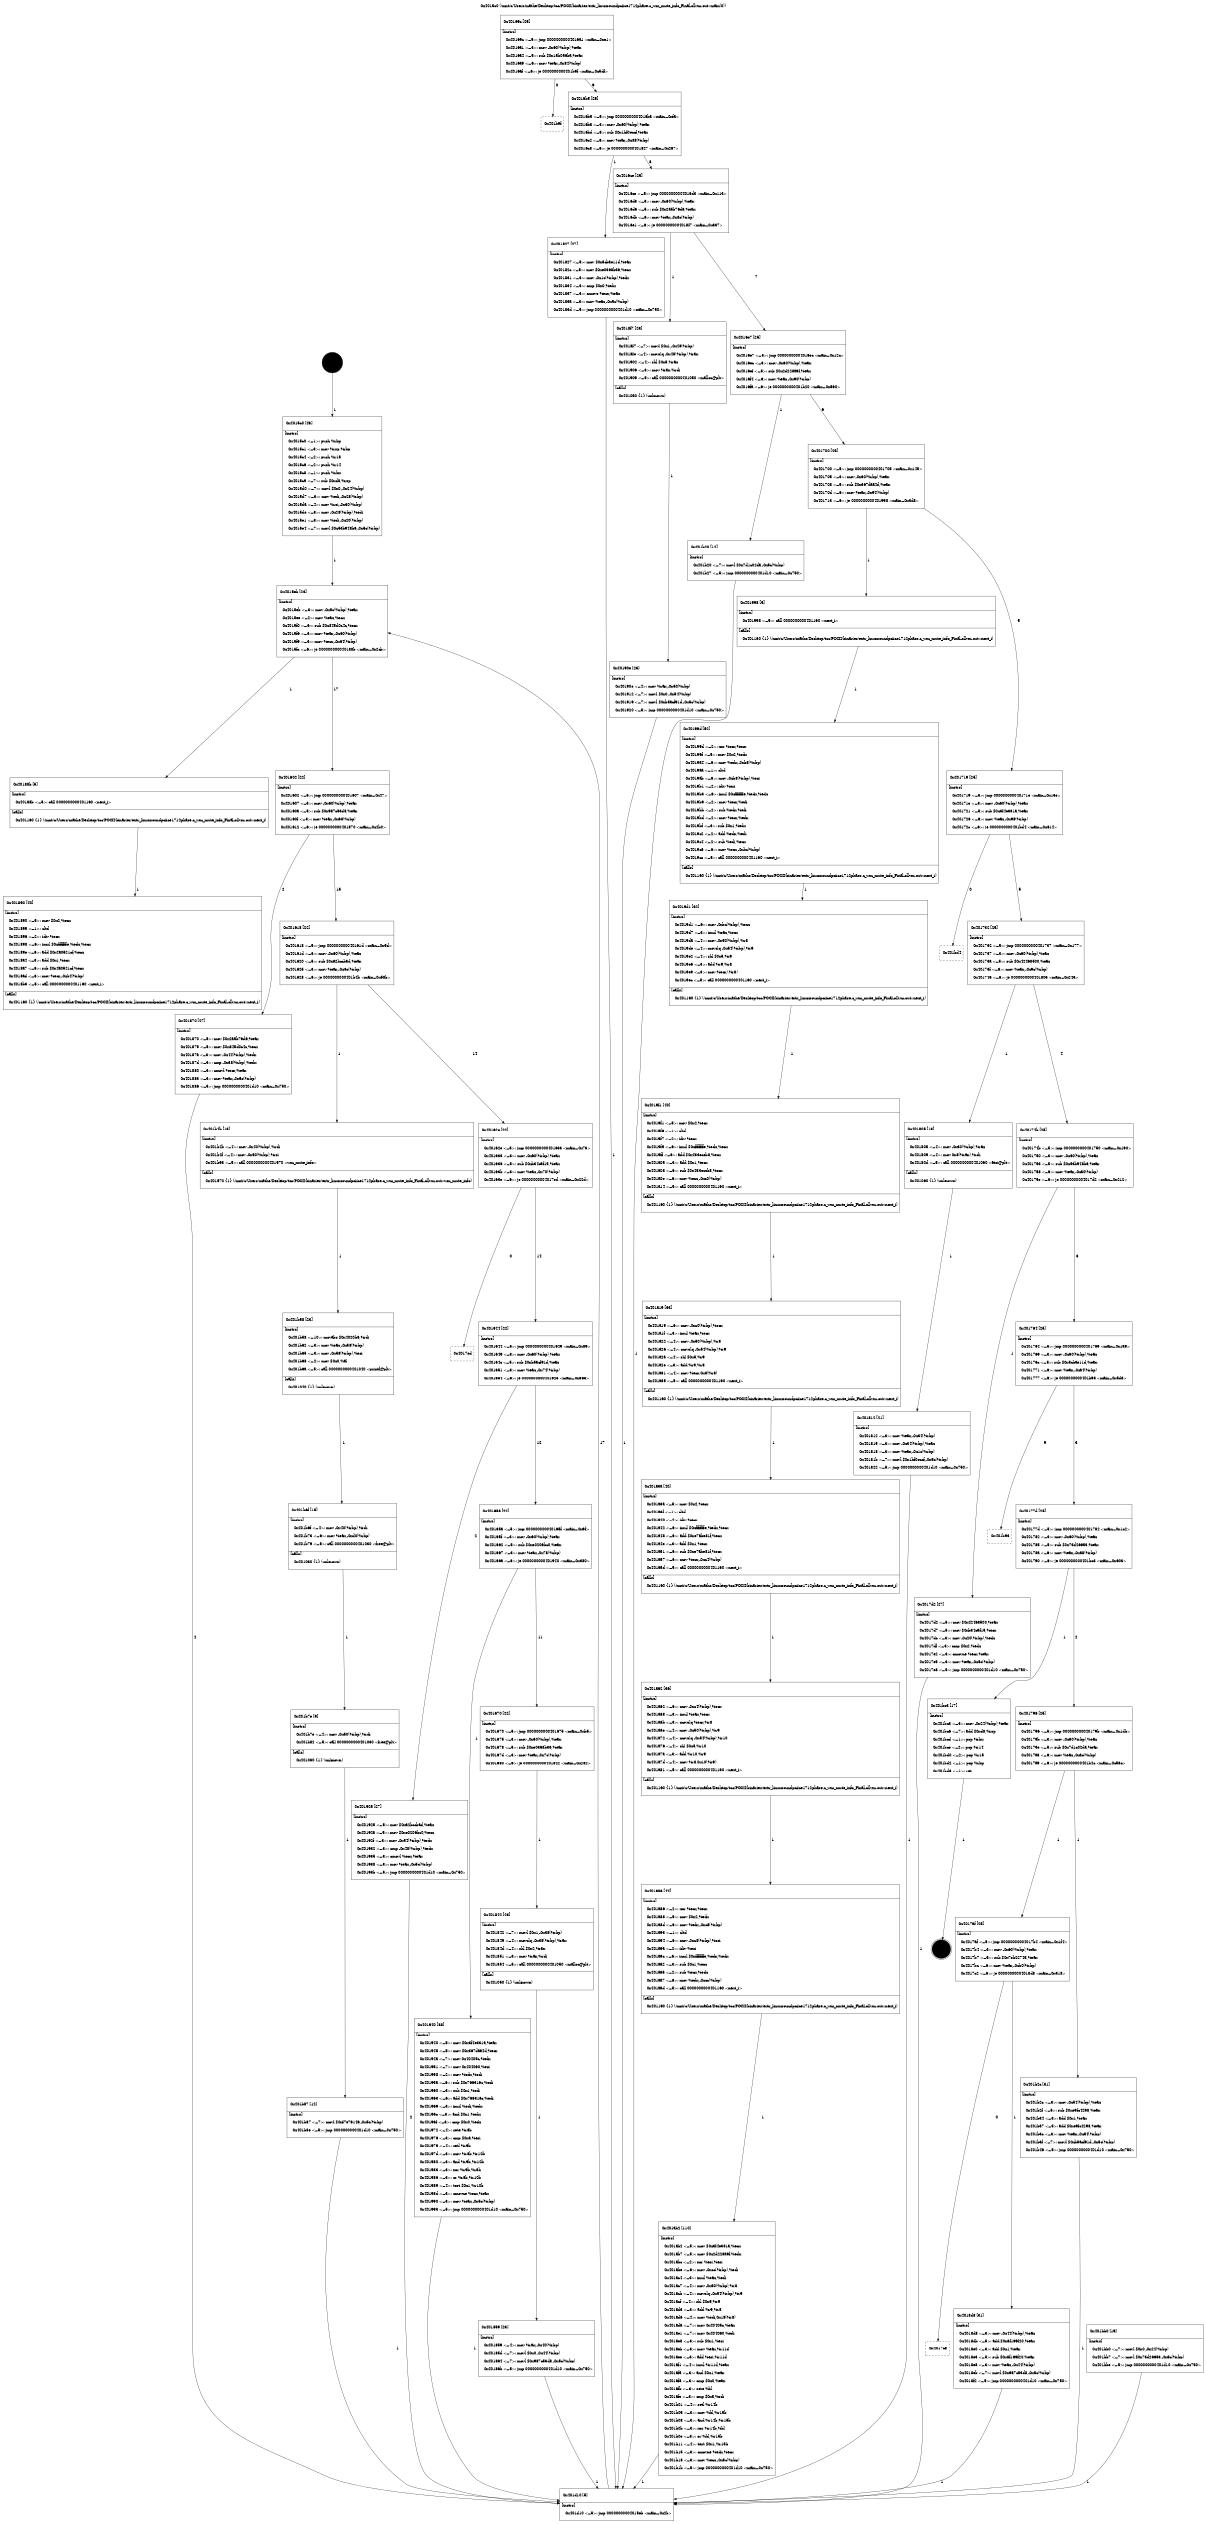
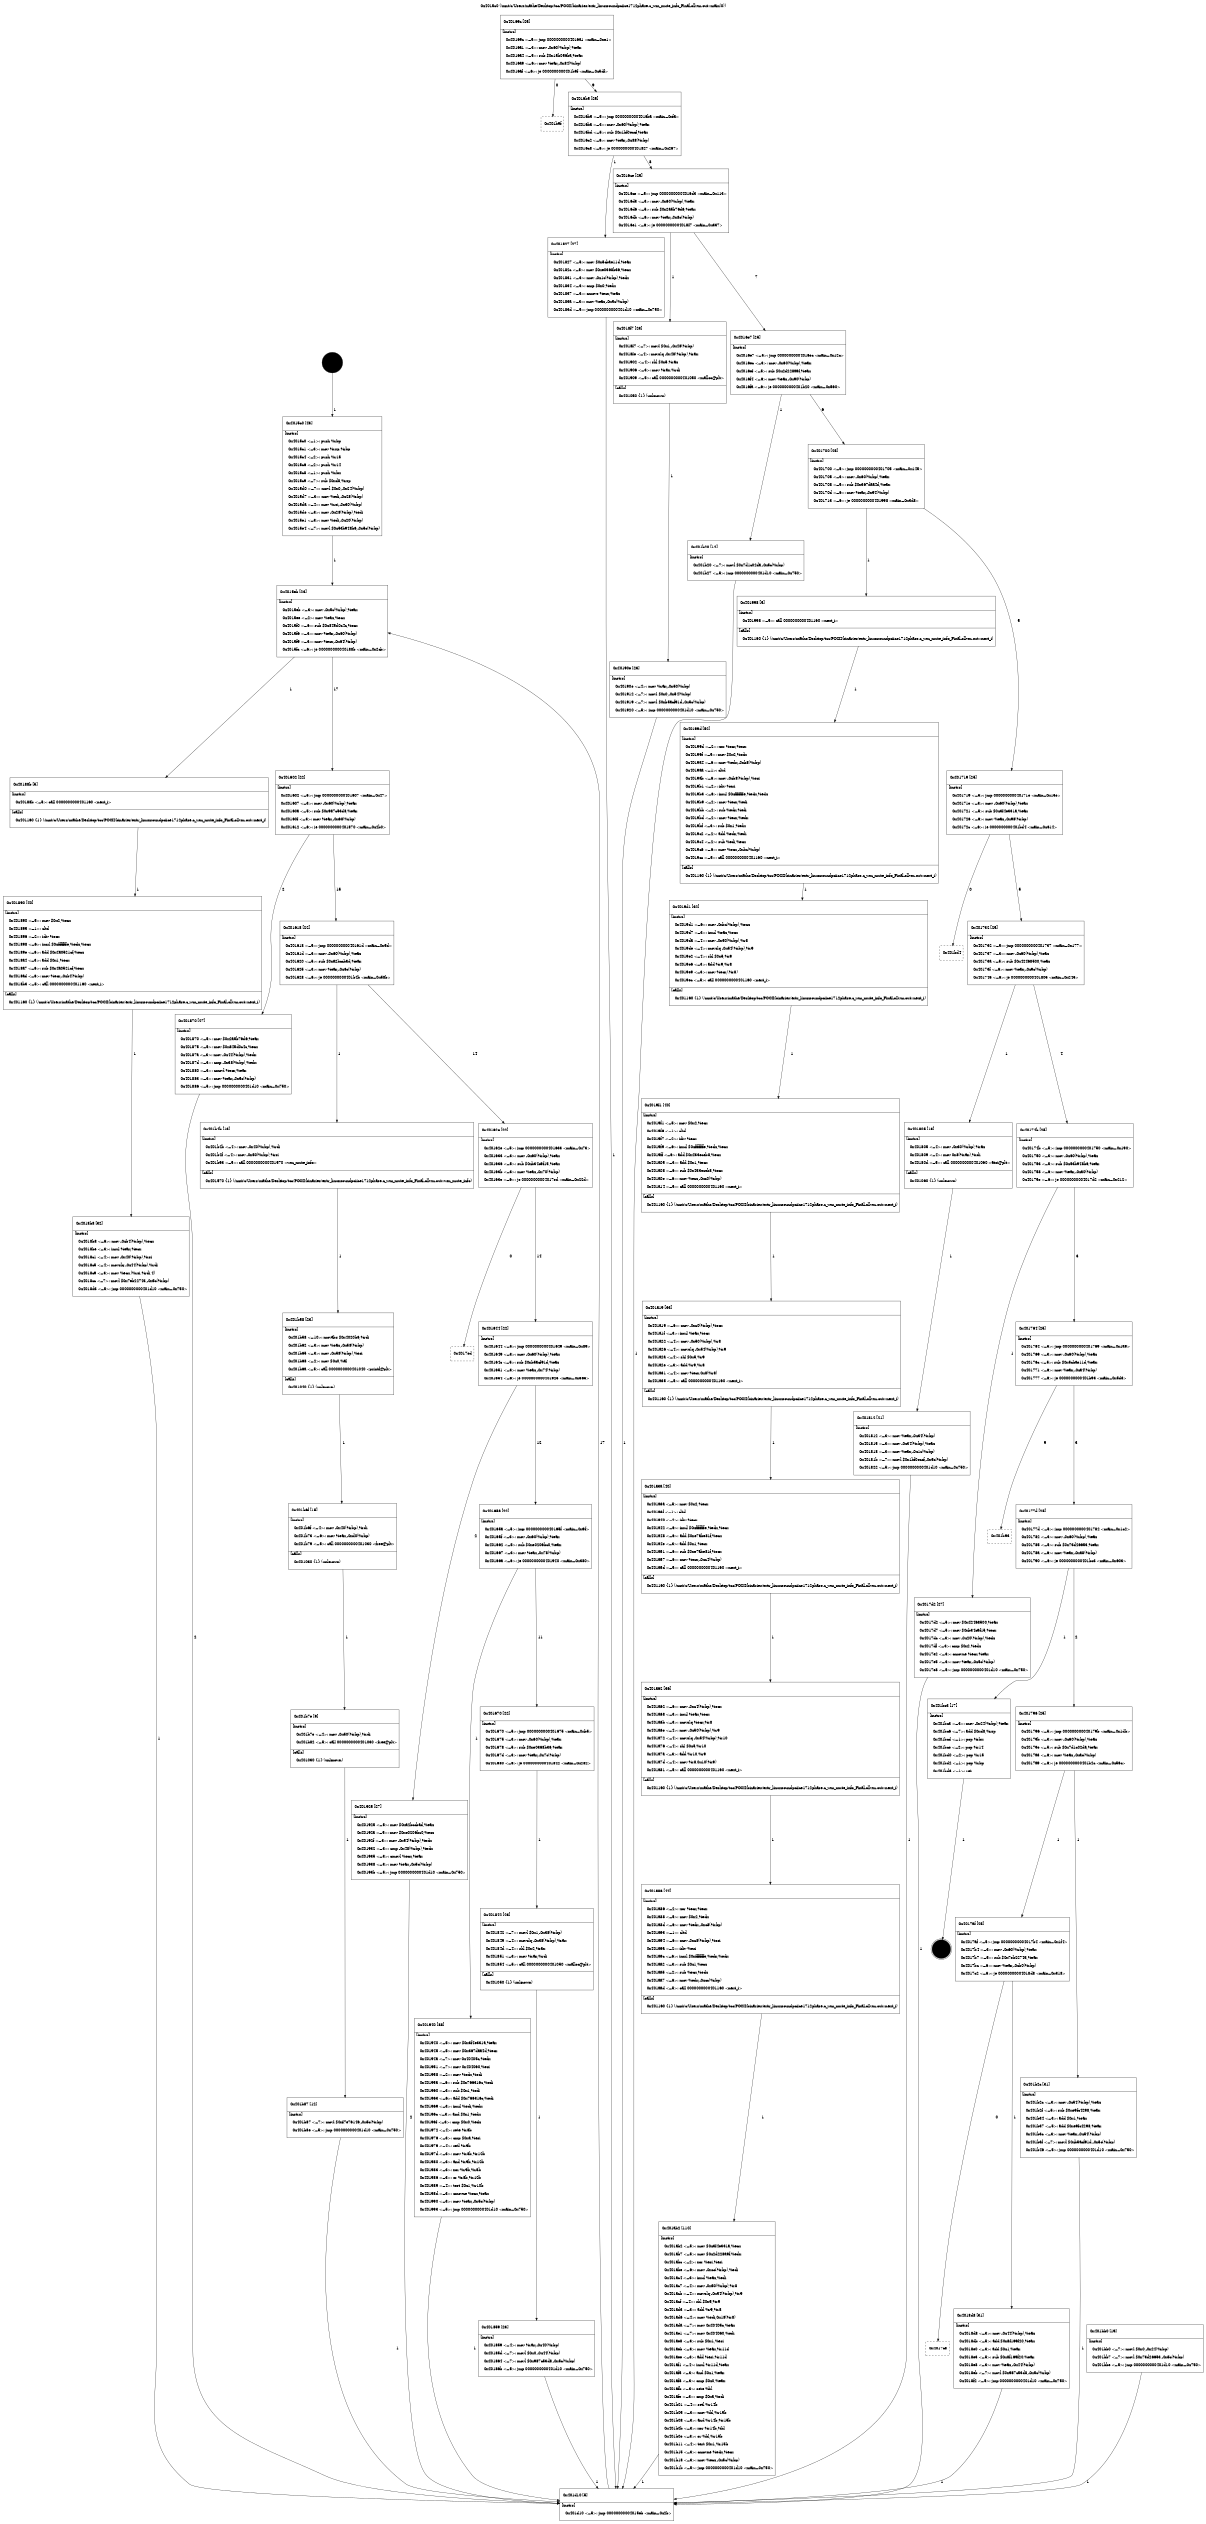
none -> (131, 1257)
